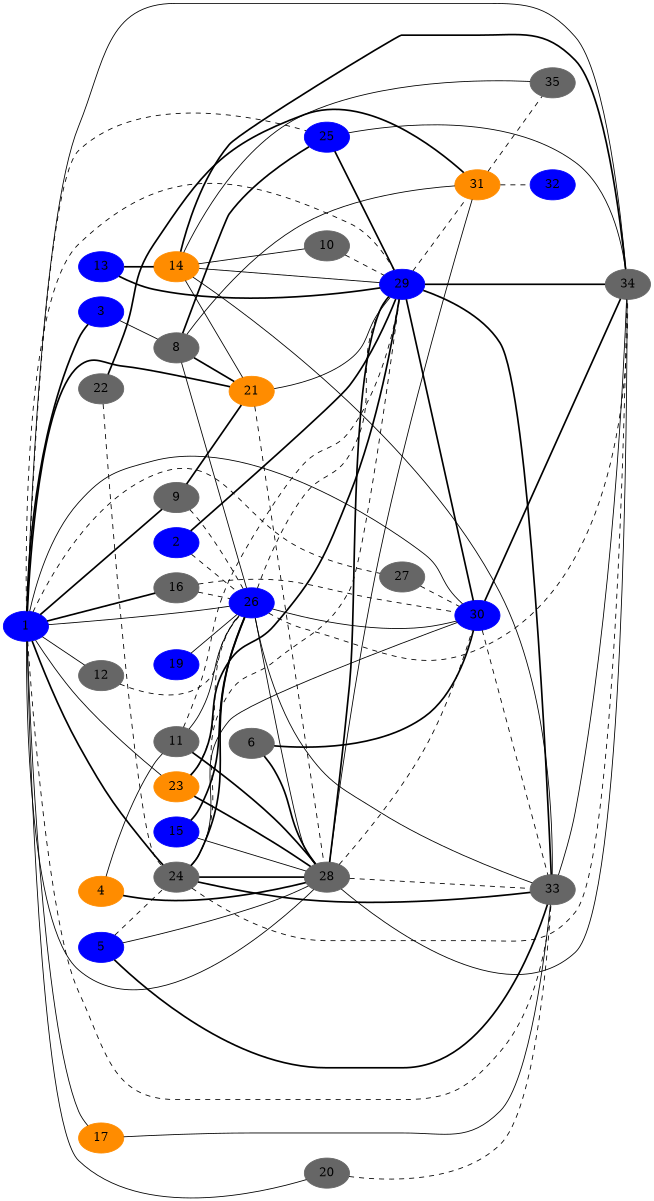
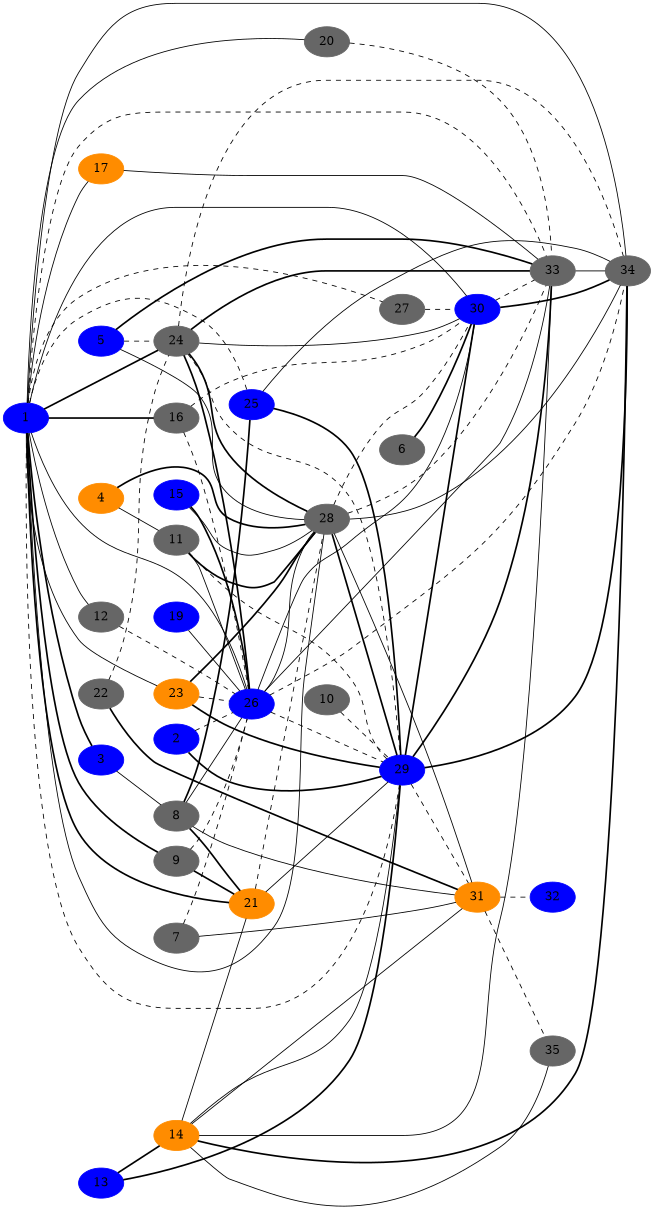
(249, 257) -> (327, 1016)
(286, 795) -> none
none -> (176, 938)
